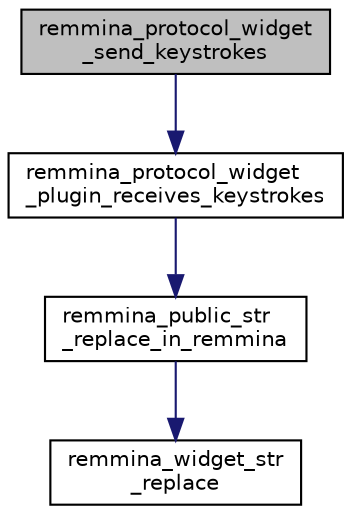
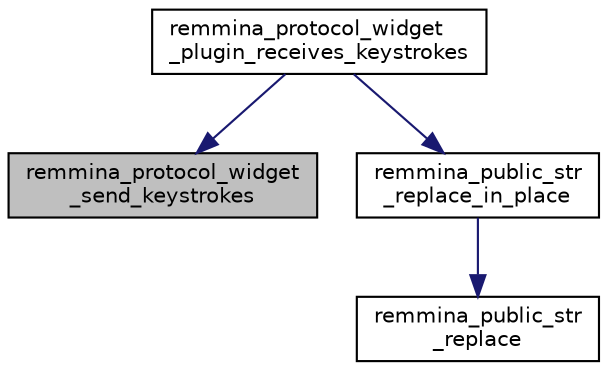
(176, 103) -> (249, 106)
(176, 329) -> (478, 185)
(176, 473) -> (478, 329)
